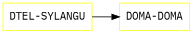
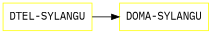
(154, 17) -> (164, 17)
